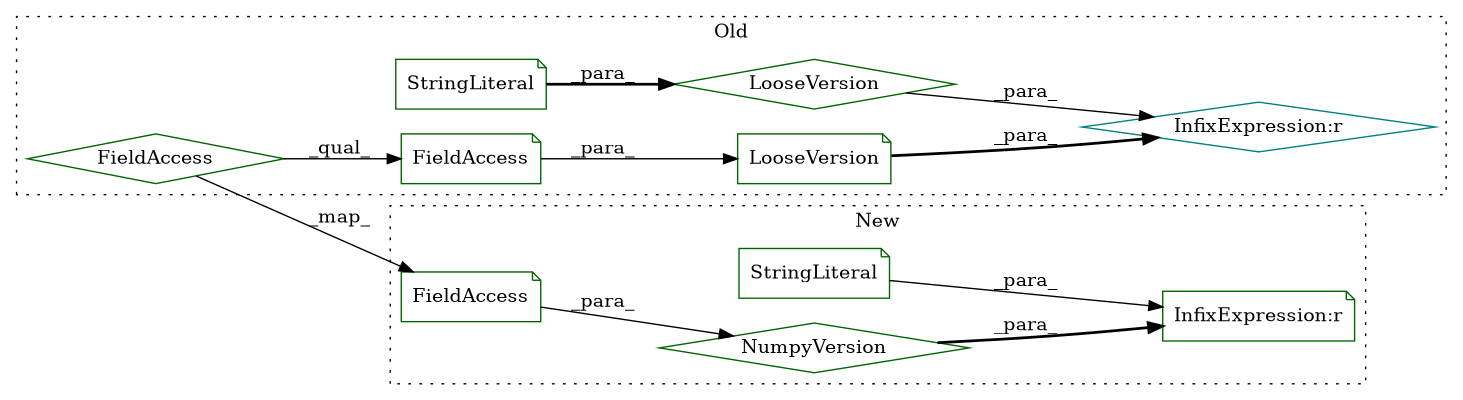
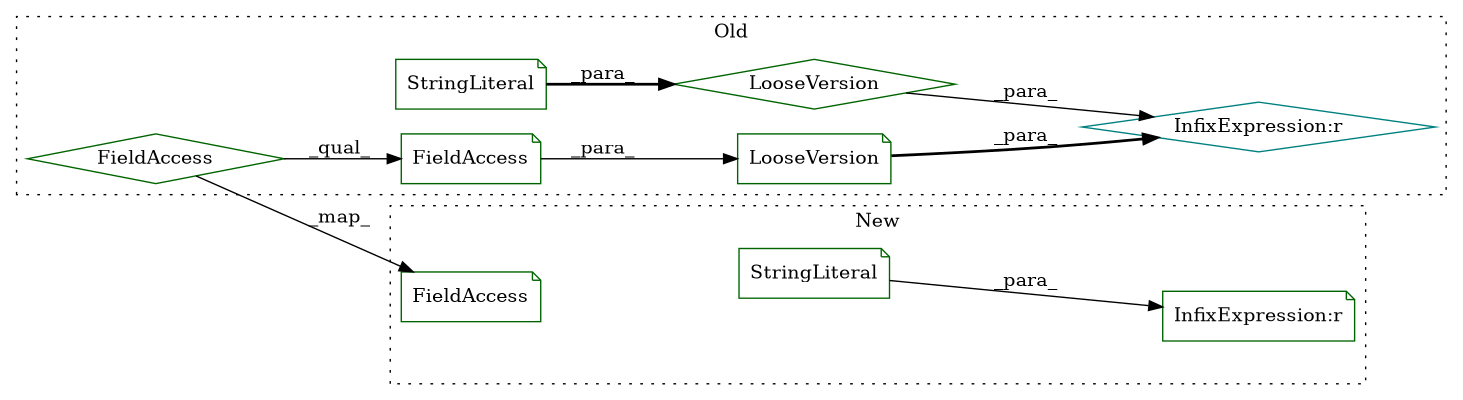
(814, 348) -> none
